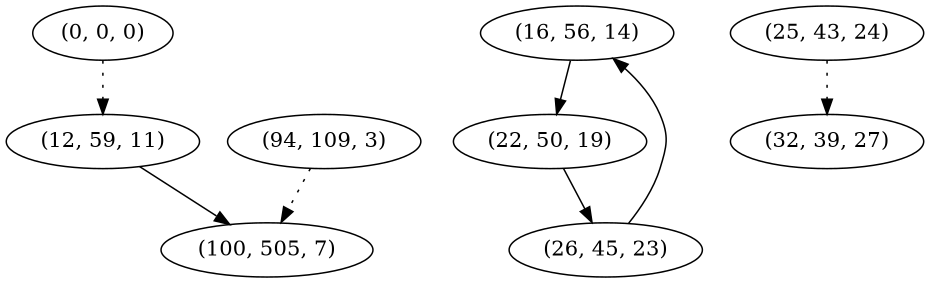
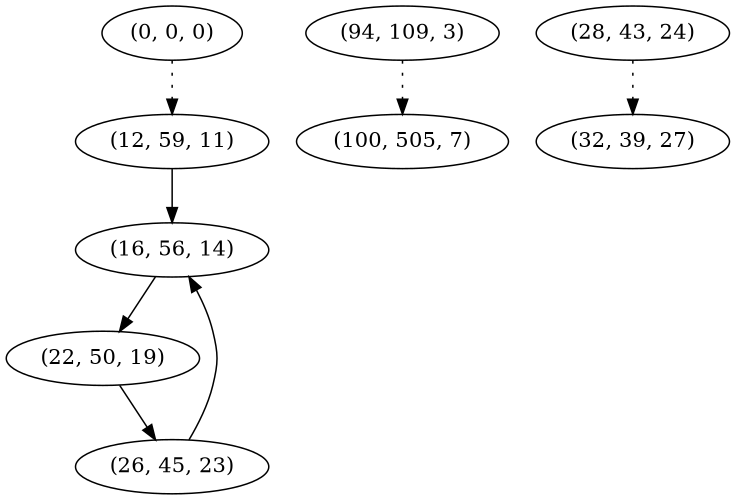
(827, 33) -> (633, 33)
(178, 191) -> (172, 188)
